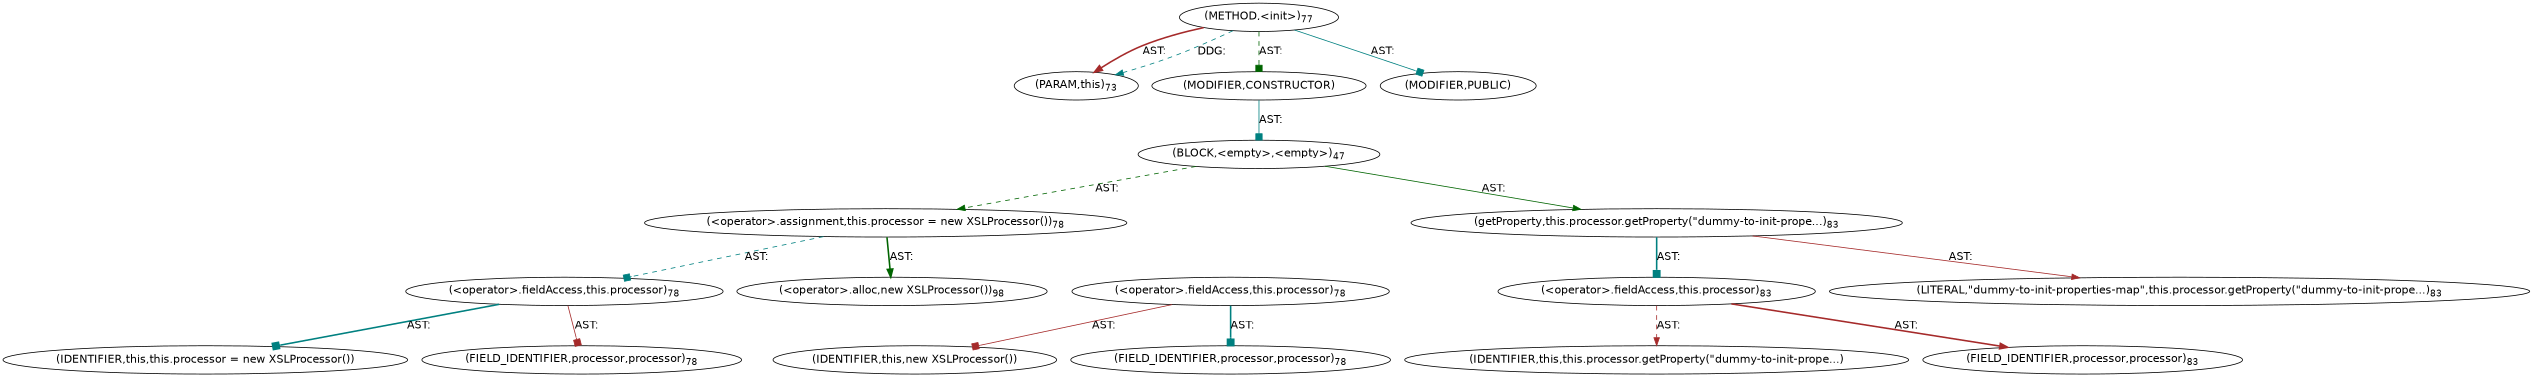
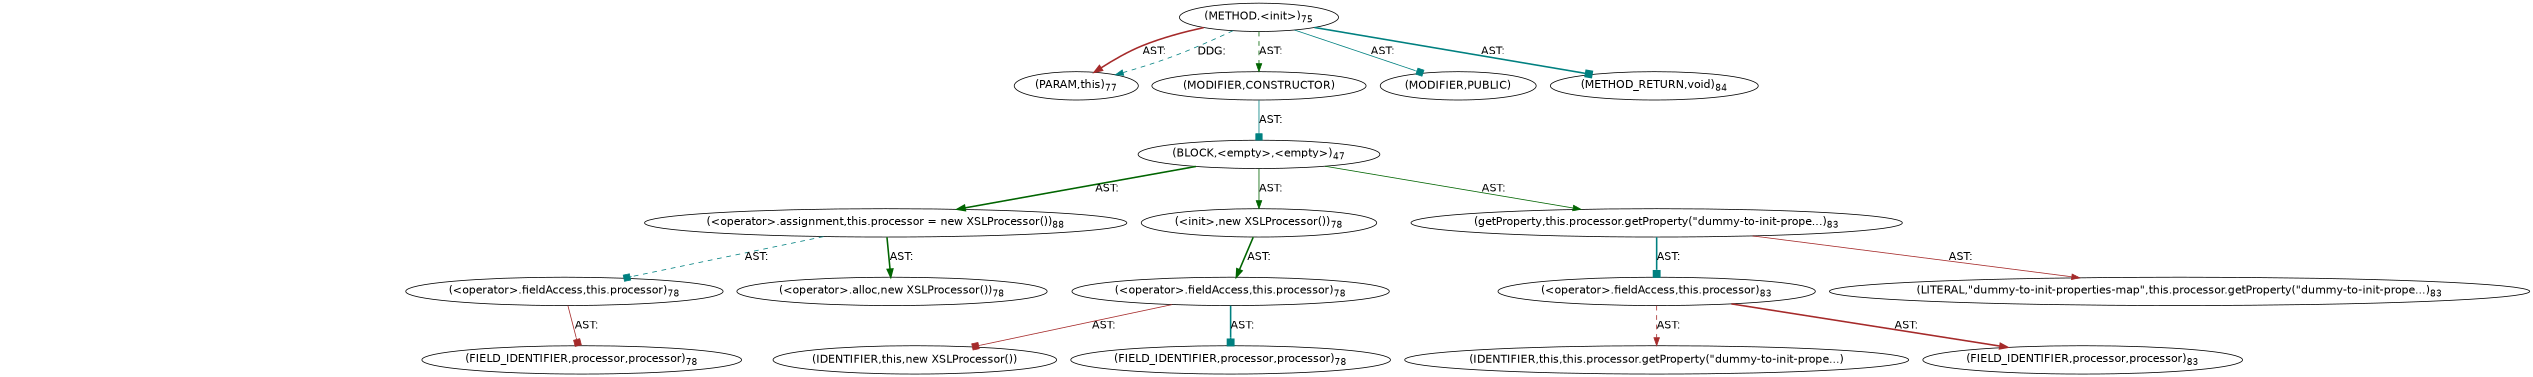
(1307, 16) -> (1307, 16)
(1259, 48) -> (1259, 48)
(1111, 85) -> (1111, 85)
none -> (1654, 86)
(1080, 187) -> (1080, 187)
(1059, 222) -> (1059, 222)
none -> (1259, 223)
(999, 290) -> (999, 290)
(205, 360) -> none
